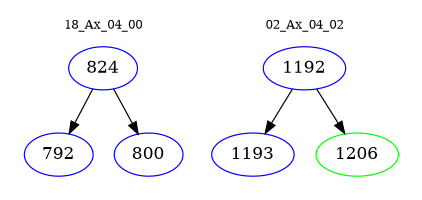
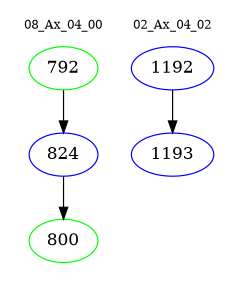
(104, 26) -> (64, 26)
(84, 106) -> (64, 106)
(59, 155) -> (64, 68)
(149, 155) -> (64, 241)
(357, 155) -> none
